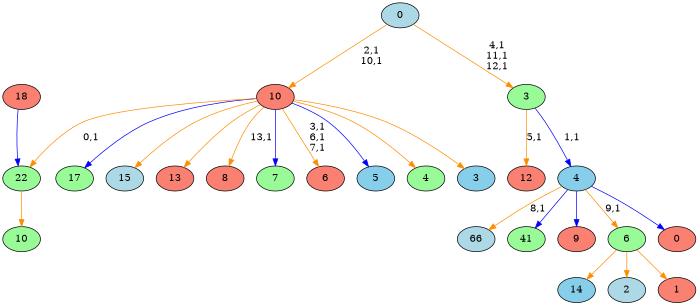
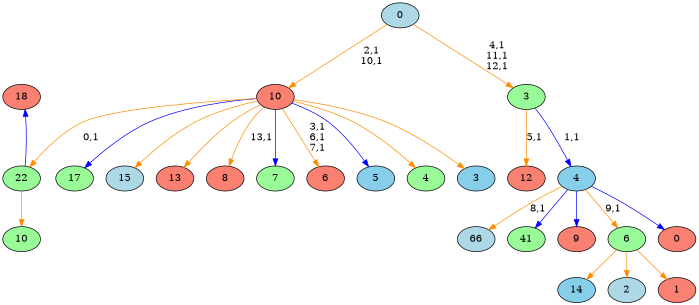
(17, 134) -> (26, 141)
